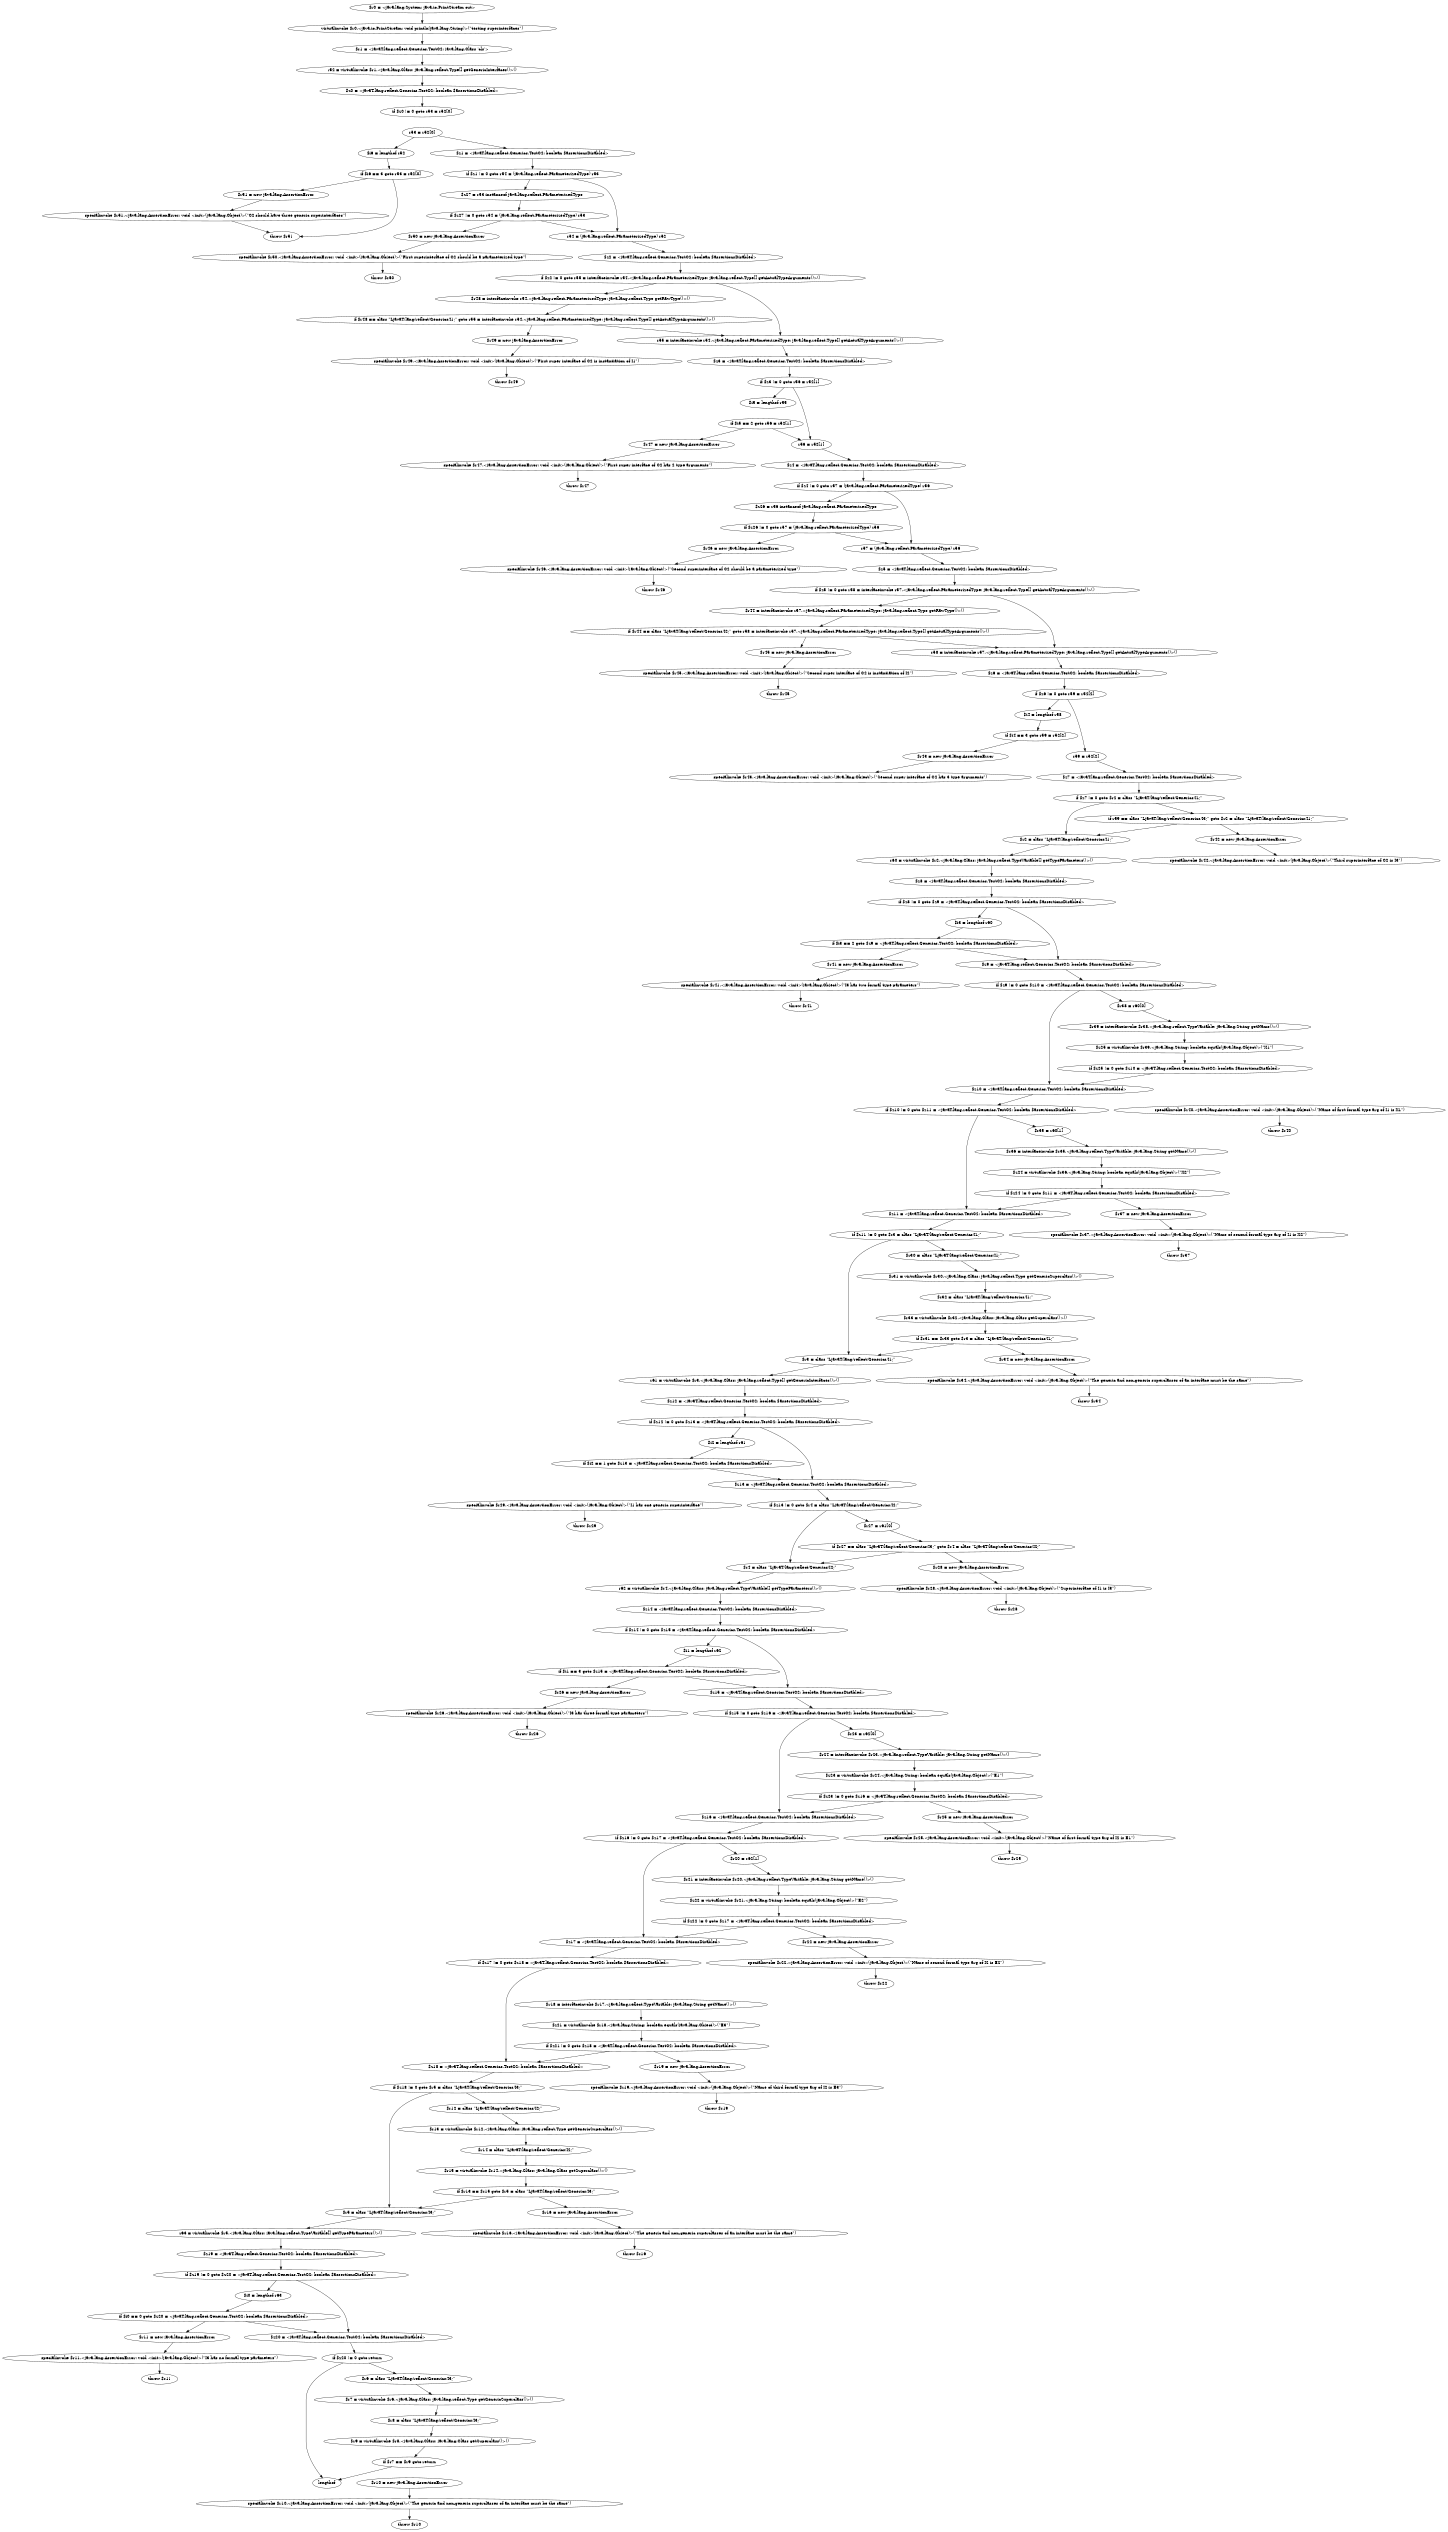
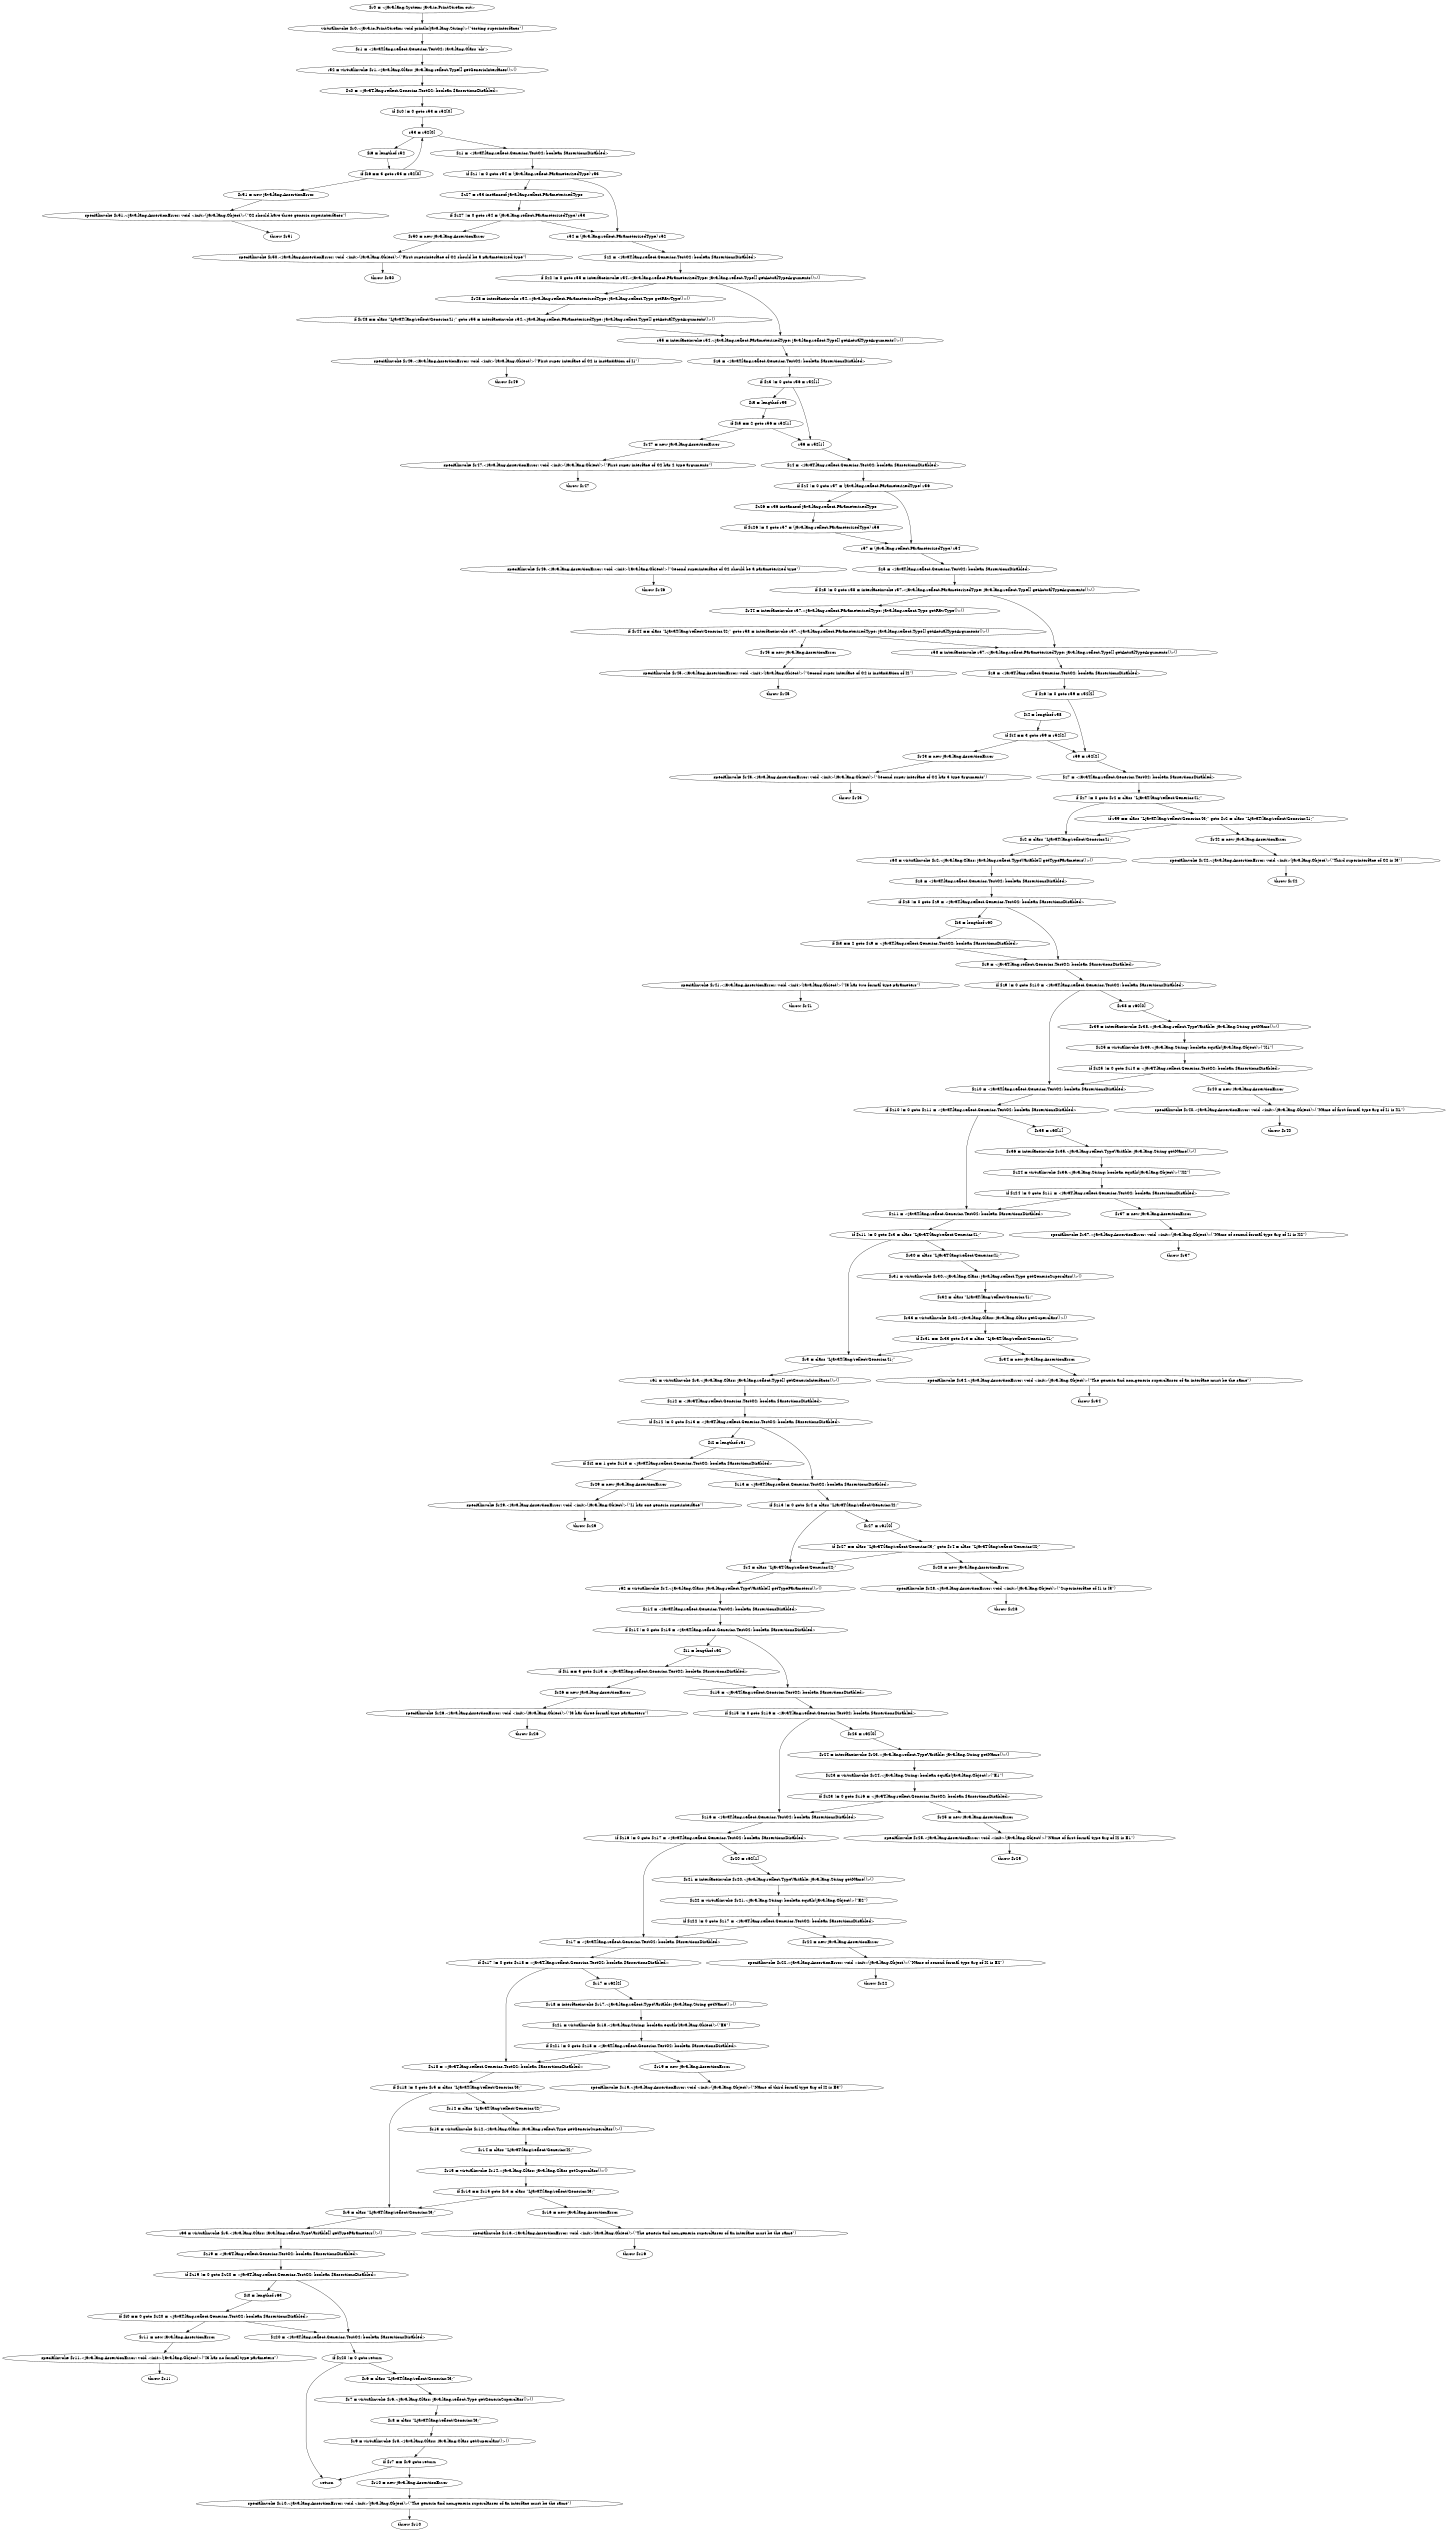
none -> (422, 121)
(370, 231) -> (417, 158)
(525, 341) -> none
none -> (765, 412)
(741, 549) -> none
(911, 549) -> (911, 549)
(1055, 704) -> none
none -> (1060, 746)
none -> (850, 798)
none -> (1286, 881)
(865, 965) -> none
none -> (1246, 1089)
none -> (628, 1485)
none -> (607, 1984)
(717, 2109) -> none
none -> (410, 2471)
(327, 2483) -> (327, 2483)
